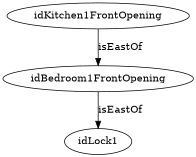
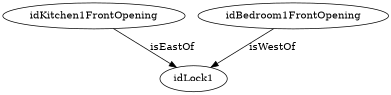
(98, 44) -> (142, 46)
(120, 110) -> (272, 47)
